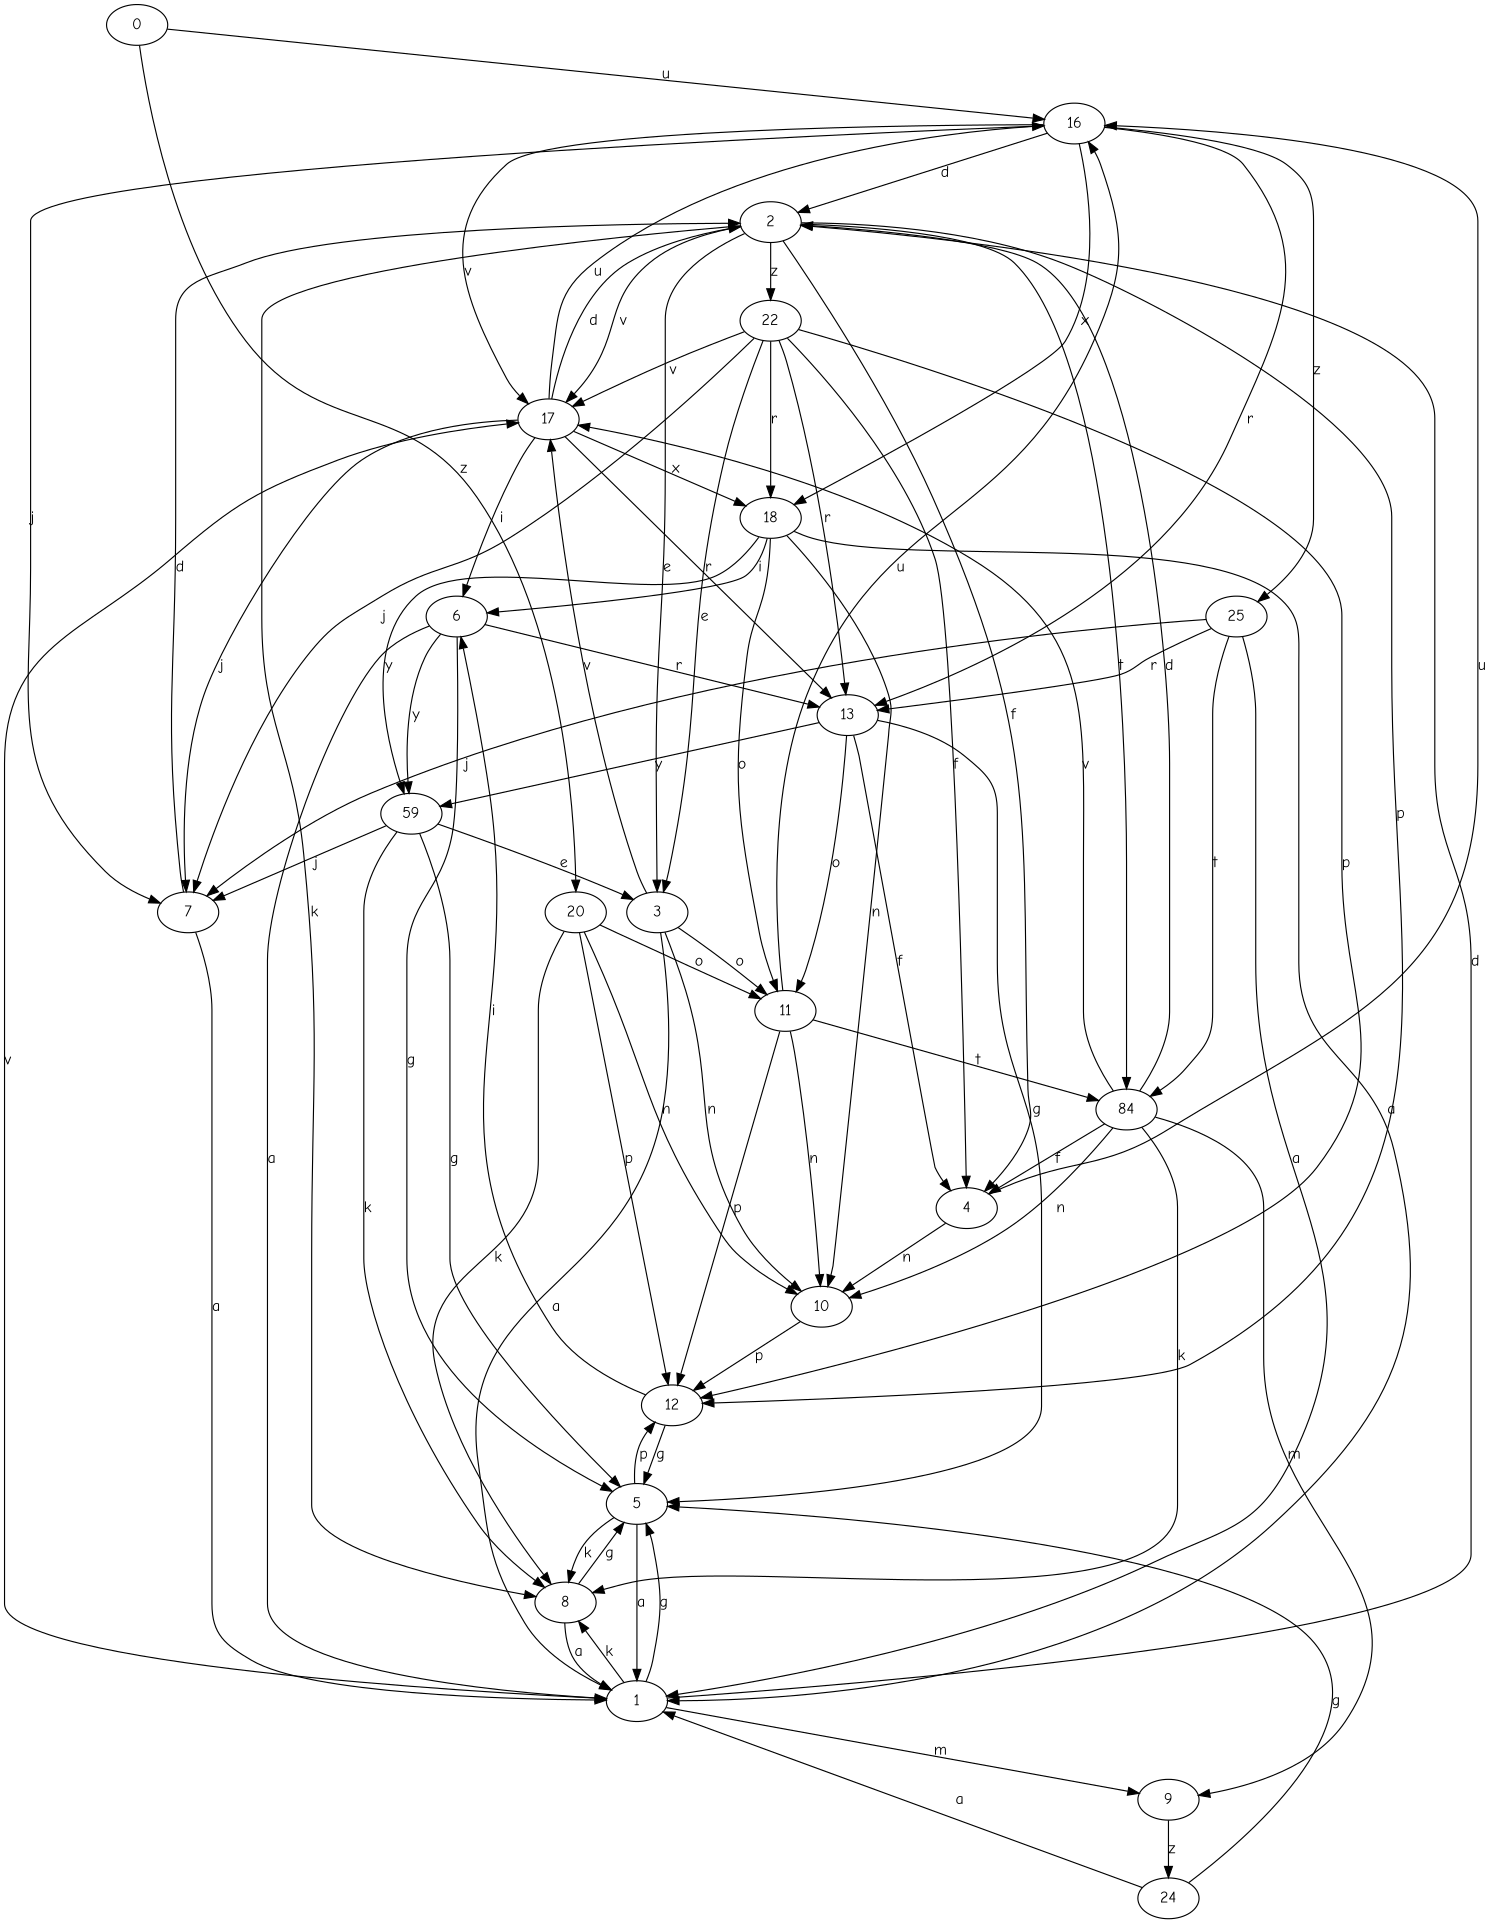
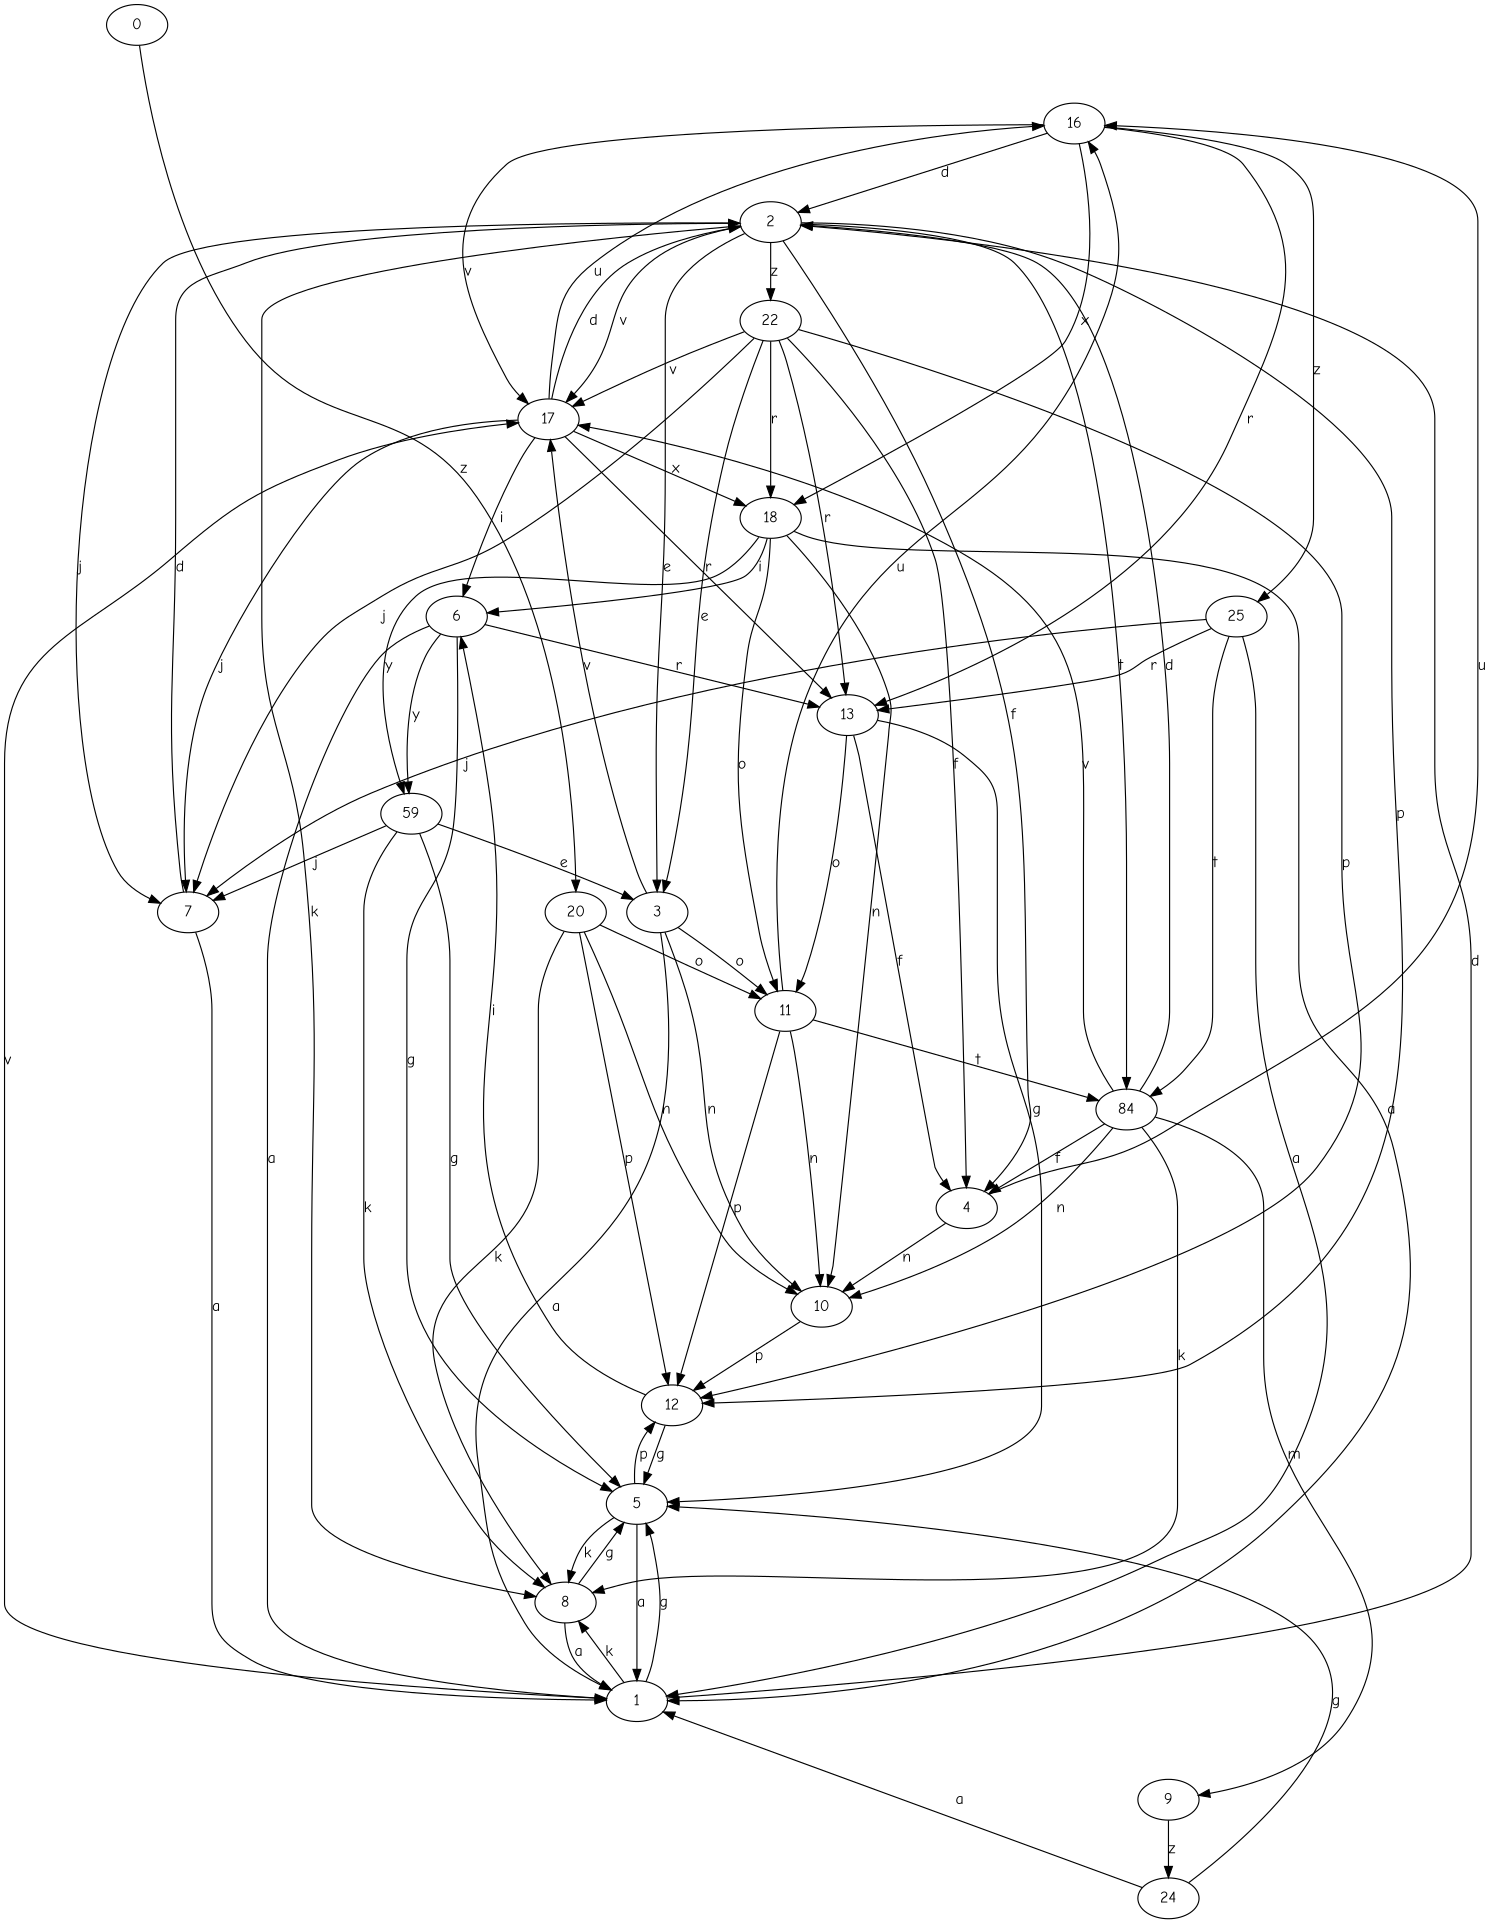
(600, 74) -> none
(216, 179) -> (137, 301)
(635, 763) -> none
(897, 1749) -> none
